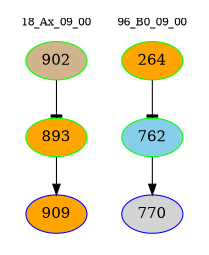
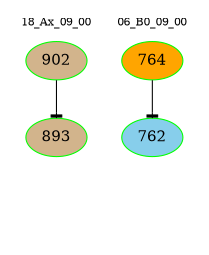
(152, 23) -> (152, 23)
(152, 61) -> (152, 61)
(56, 137) -> (56, 137)
(56, 214) -> none
(152, 214) -> none
